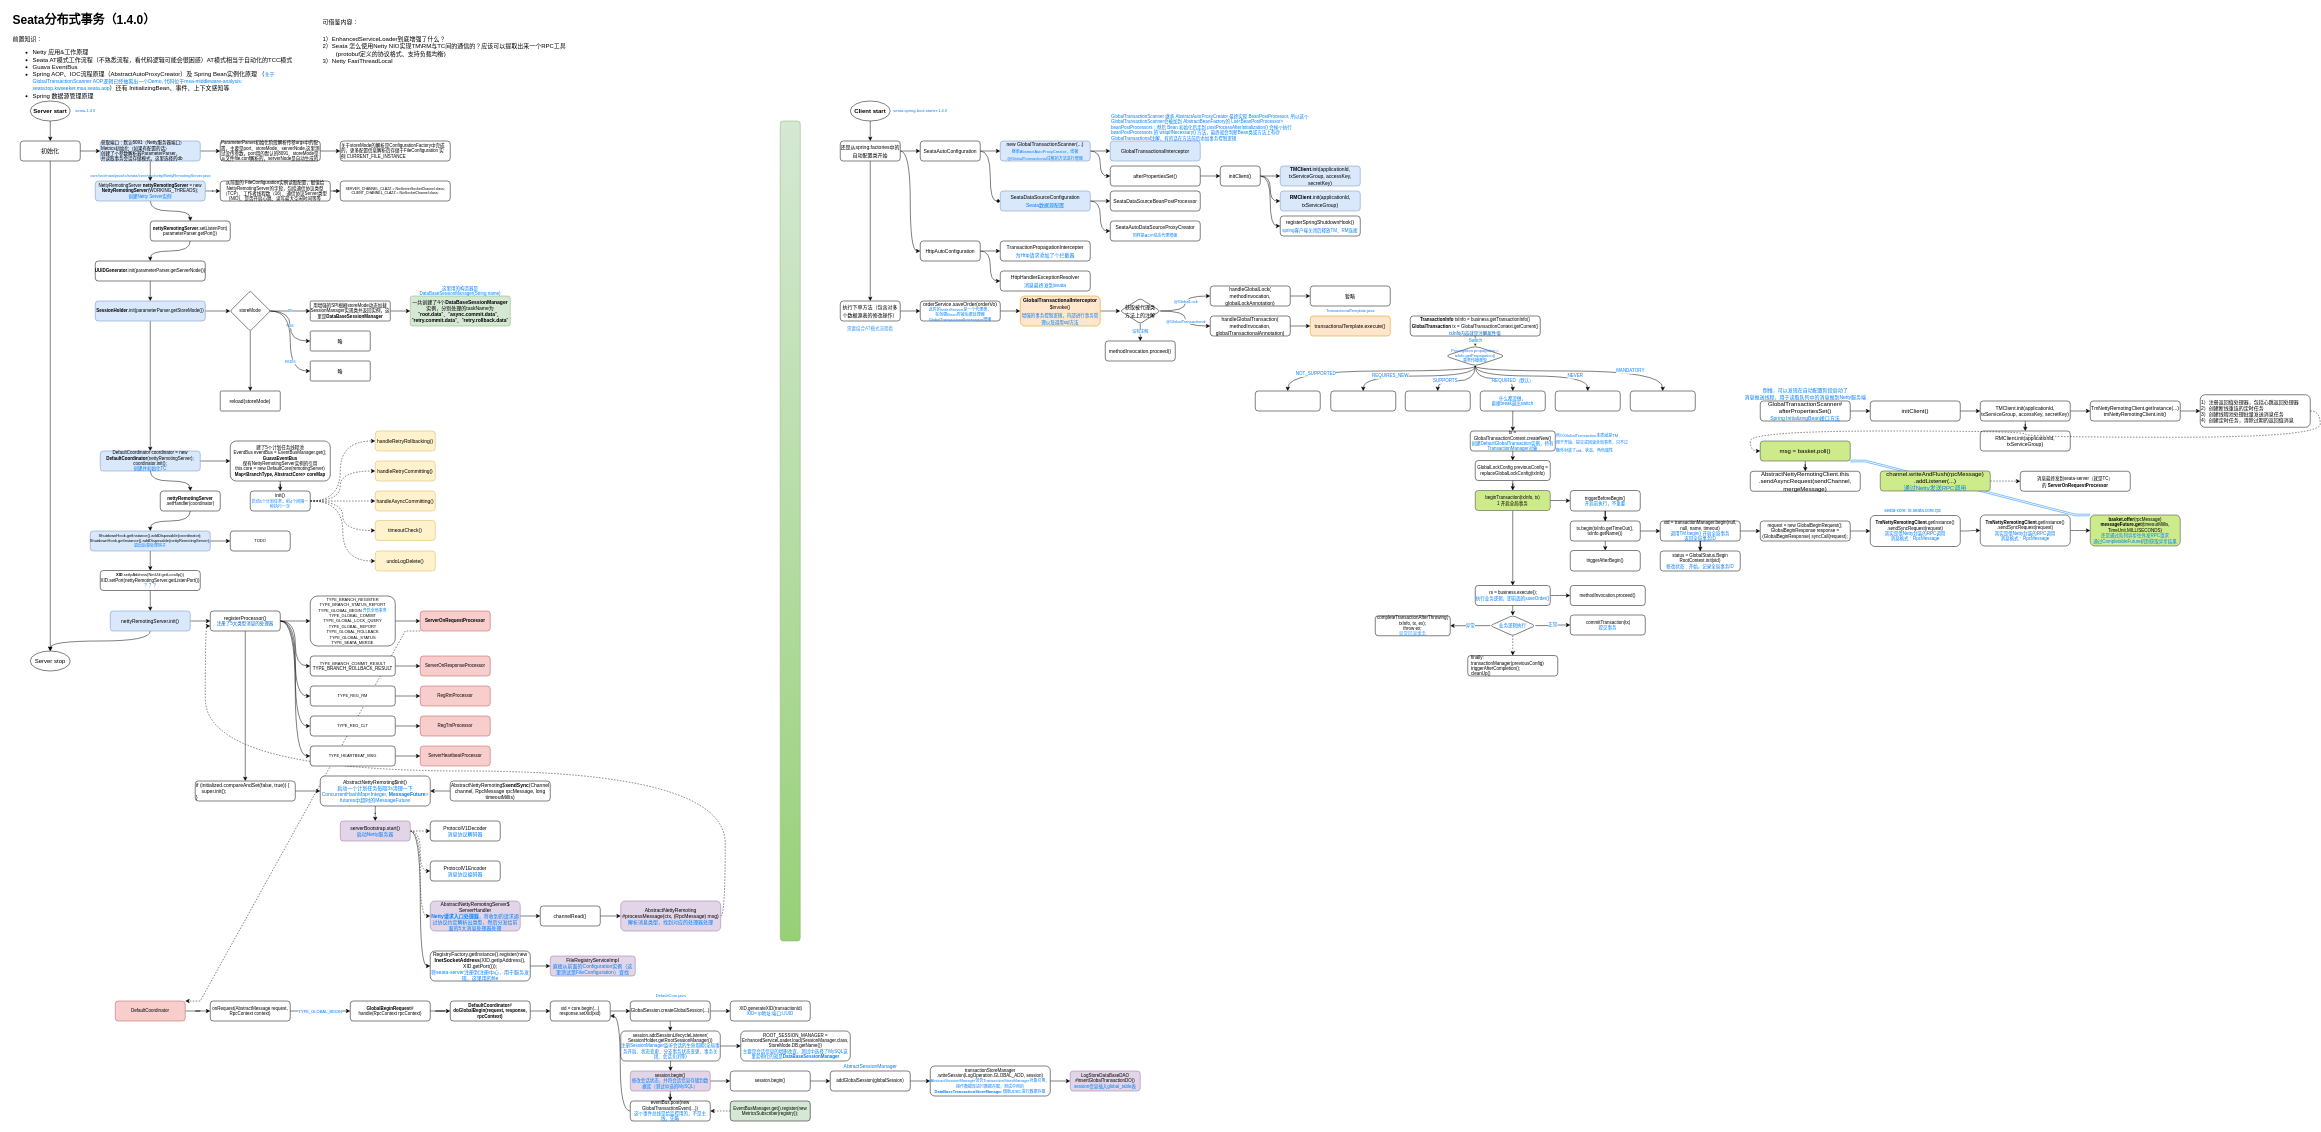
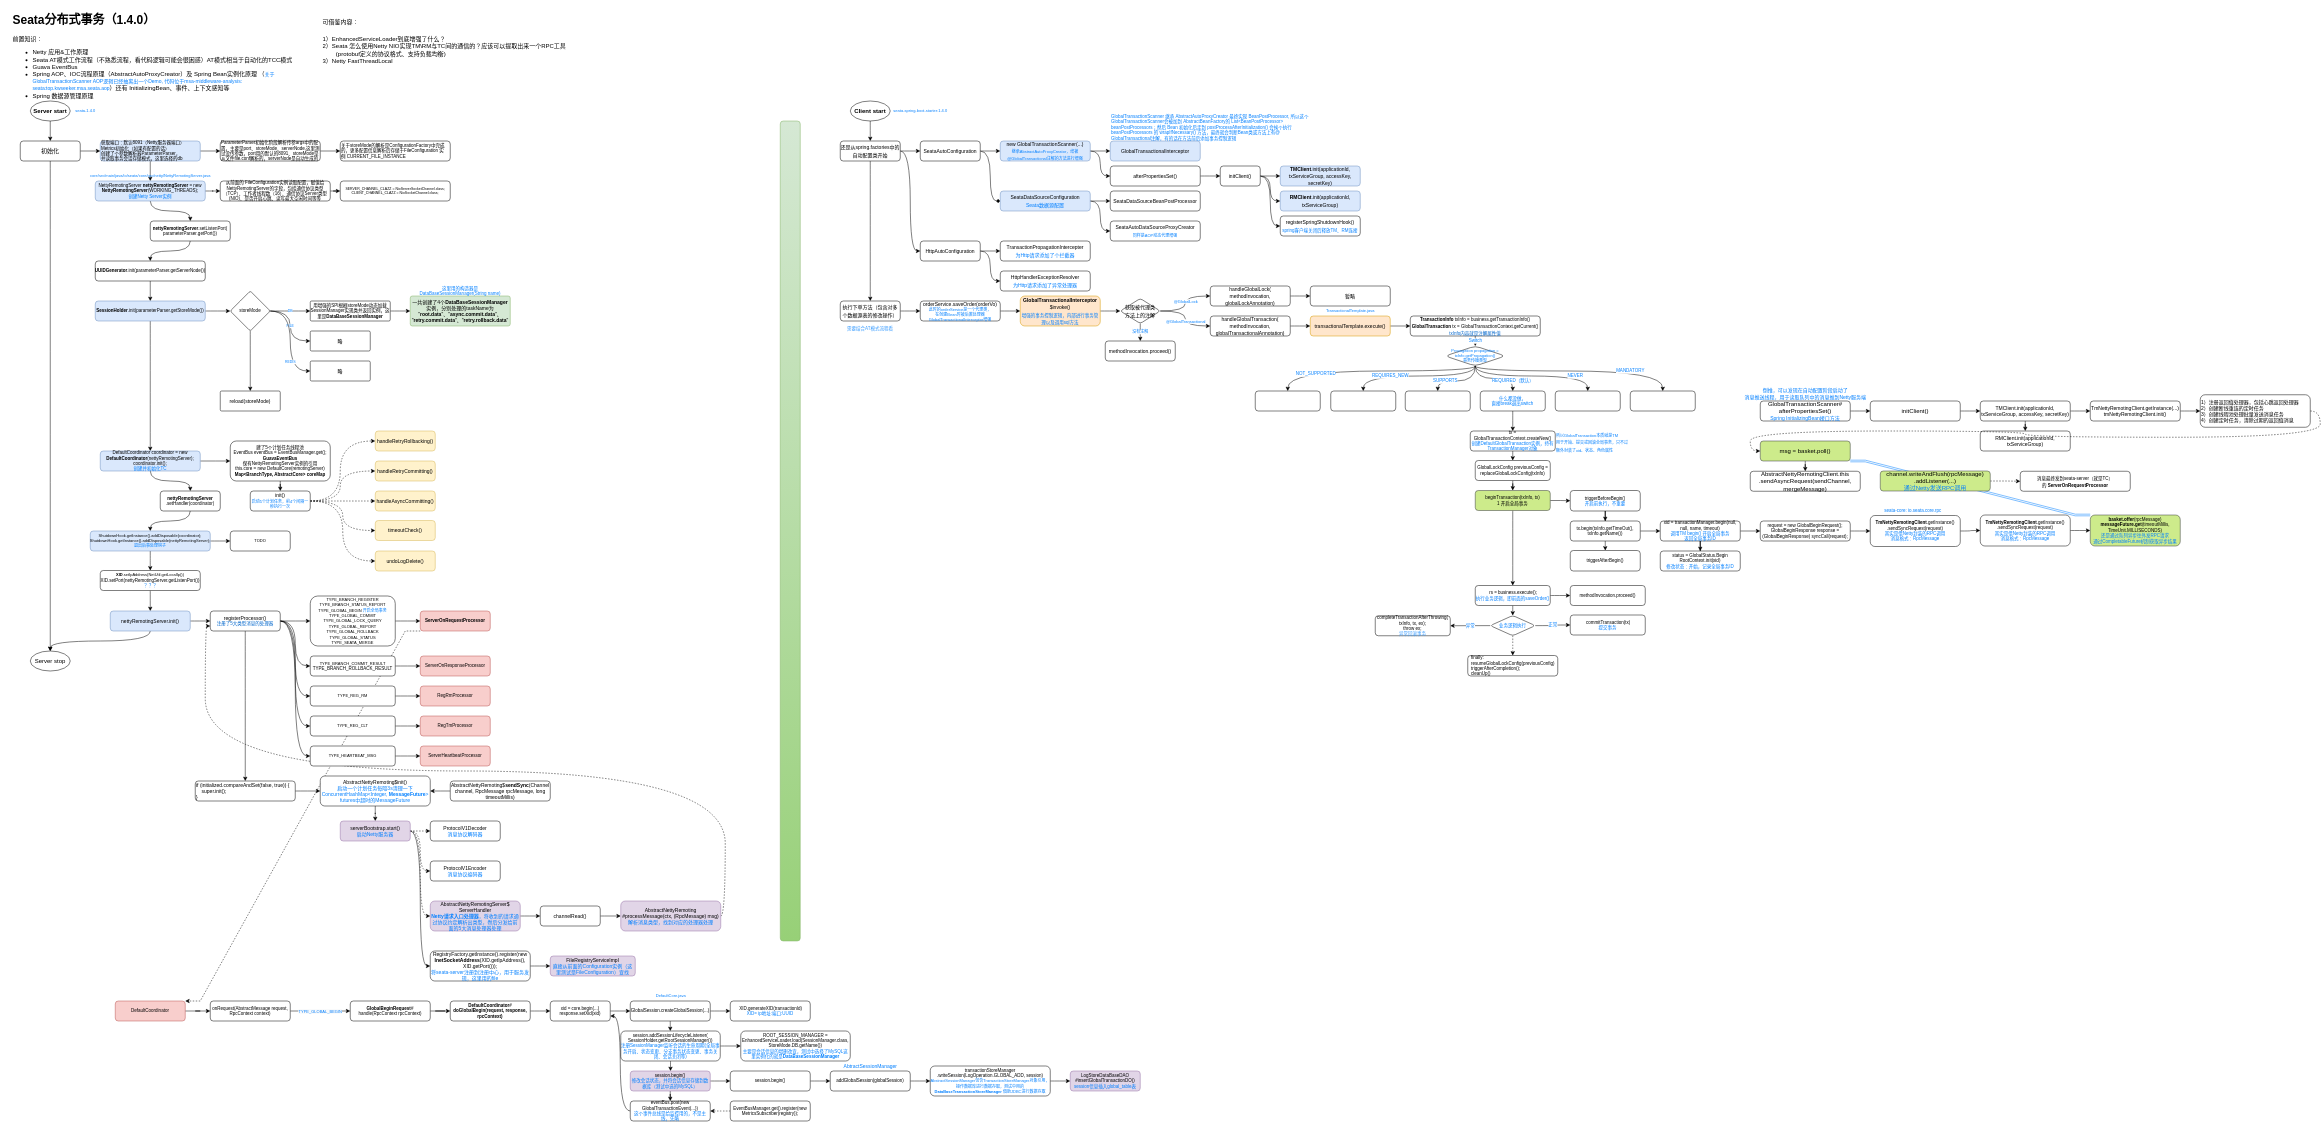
(1045, 281) -> (1045, 281)
none -> (1405, 326)
(1510, 666) -> (1513, 666)
(770, 1111) -> (770, 1111)
